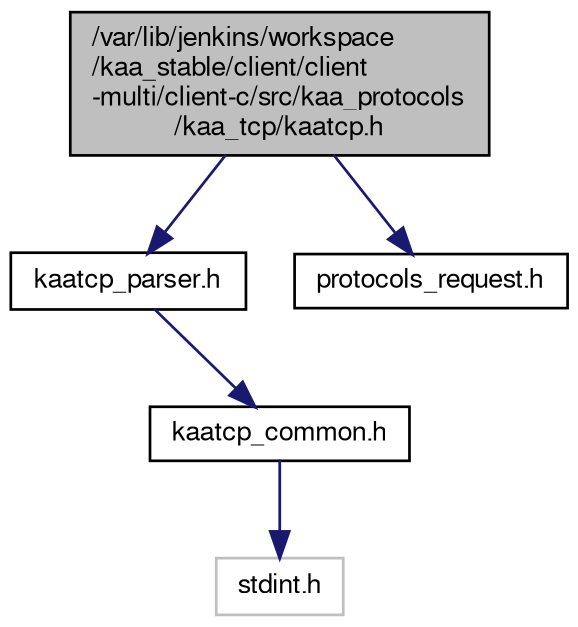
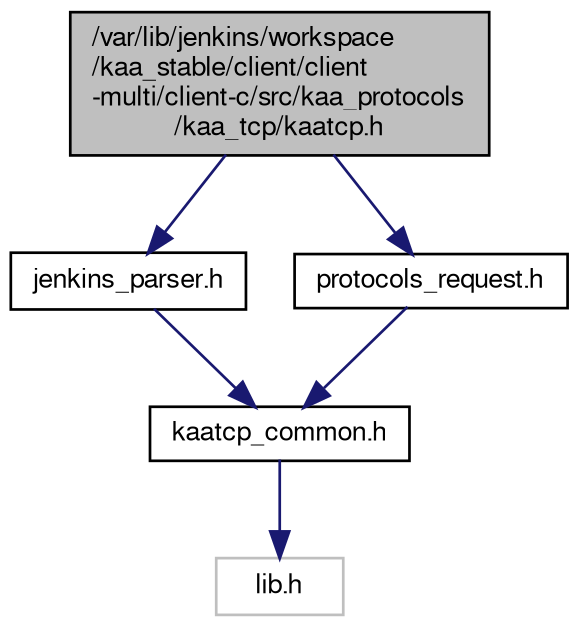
(128, 281) -> (128, 281)
none -> (366, 347)
(280, 587) -> (280, 587)
